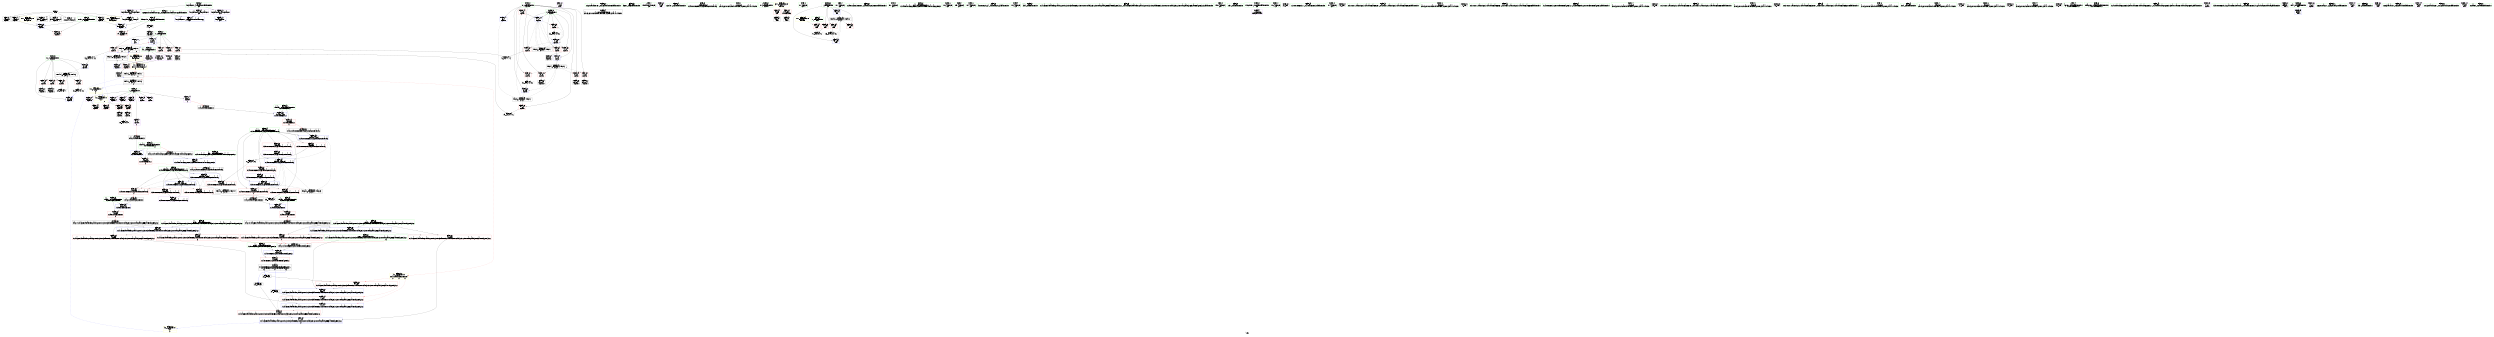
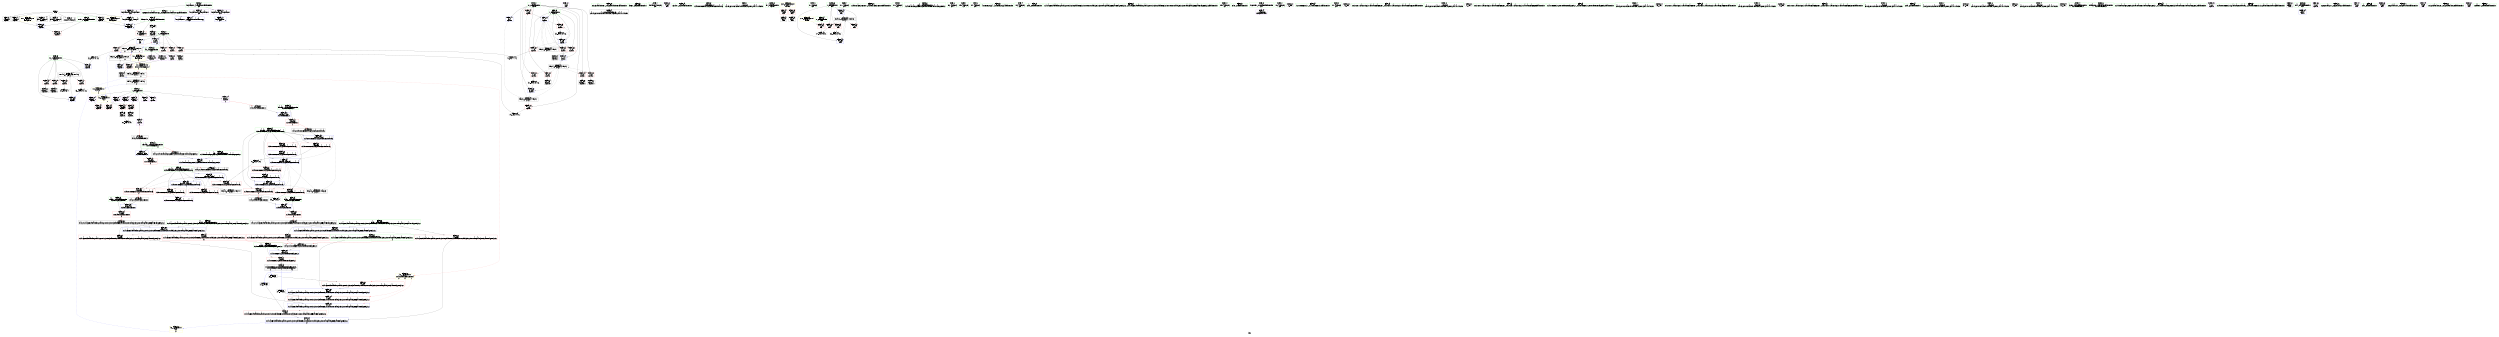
(787, 14) -> (792, 14)
(115, 215) -> (122, 215)
